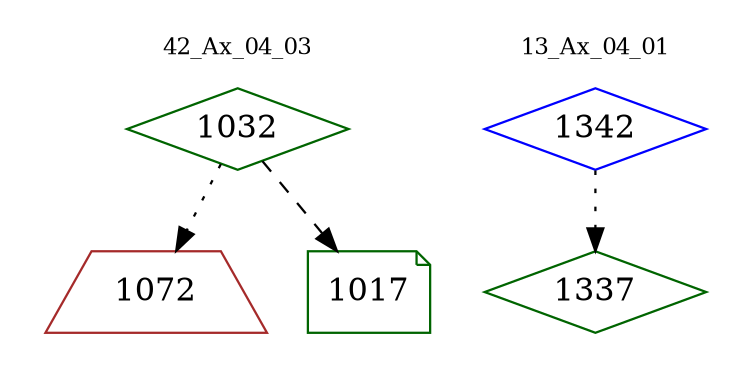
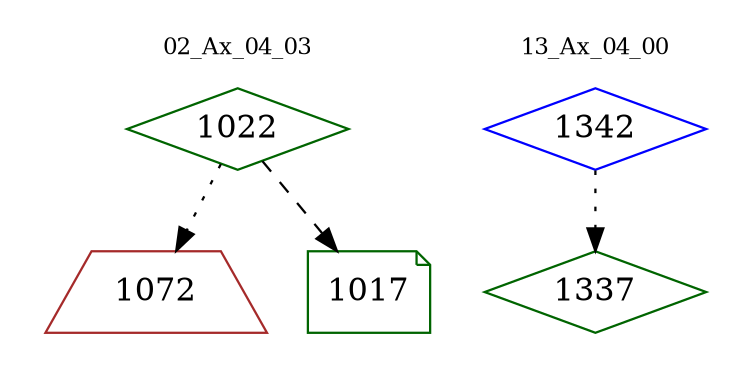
(238, 49) -> (238, 49)
(595, 49) -> (595, 49)
(238, 129) -> (238, 129)
